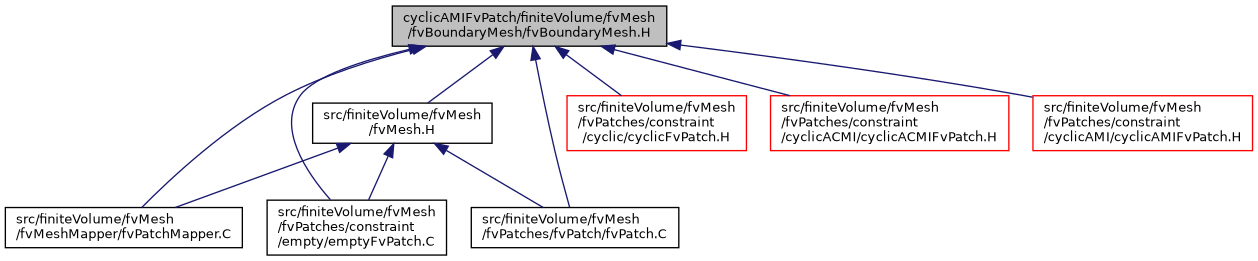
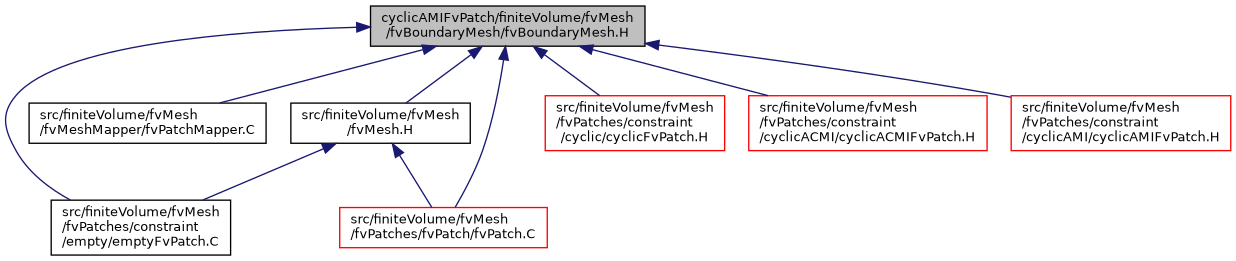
(257, 178) -> none
(575, 228) -> (443, 228)
